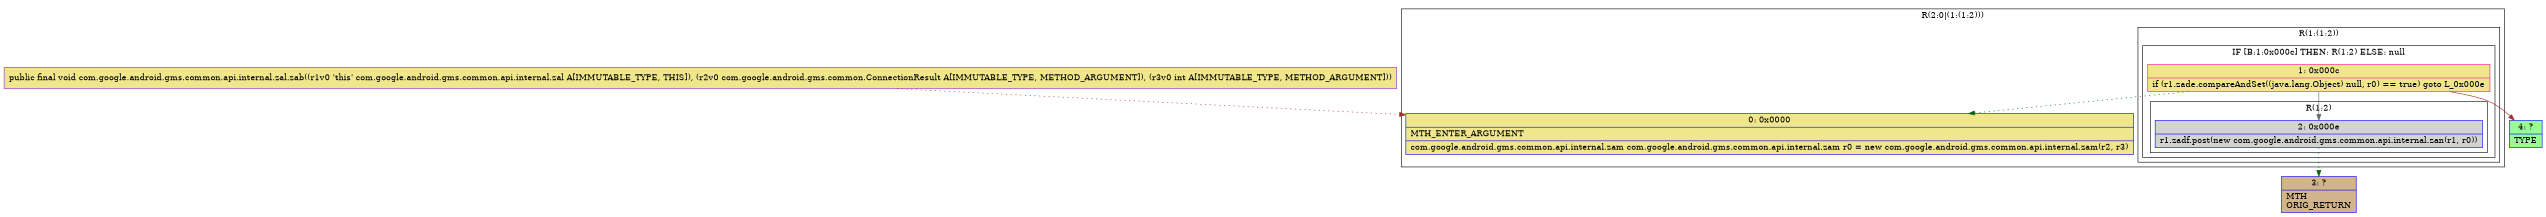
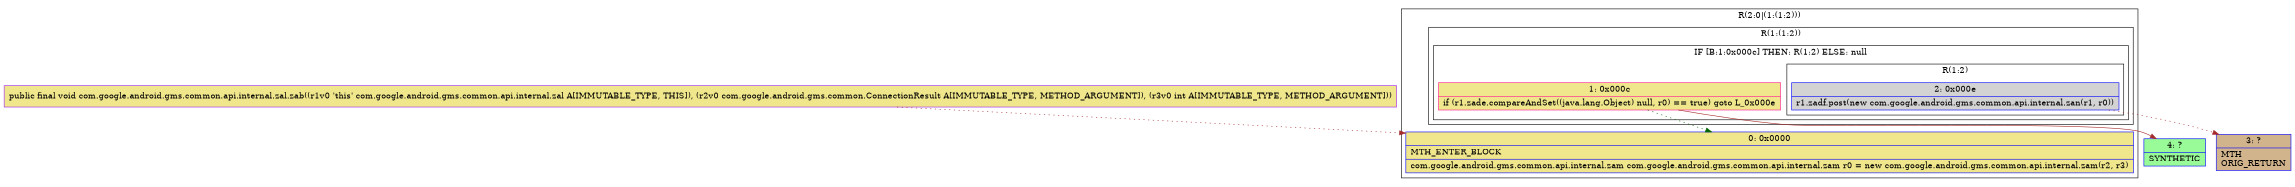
(2319, 105) -> none
(1467, 134) -> (1456, 152)
(2526, 141) -> (2175, 159)
(2319, 159) -> (2161, 119)
